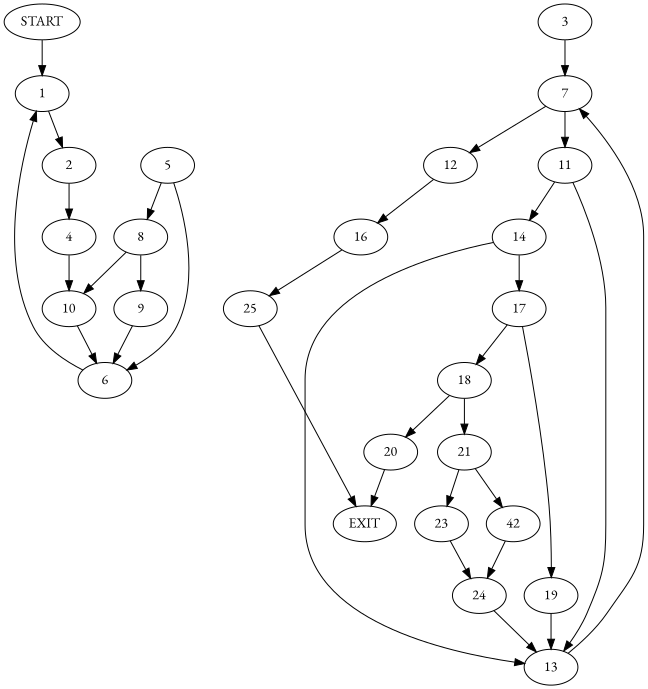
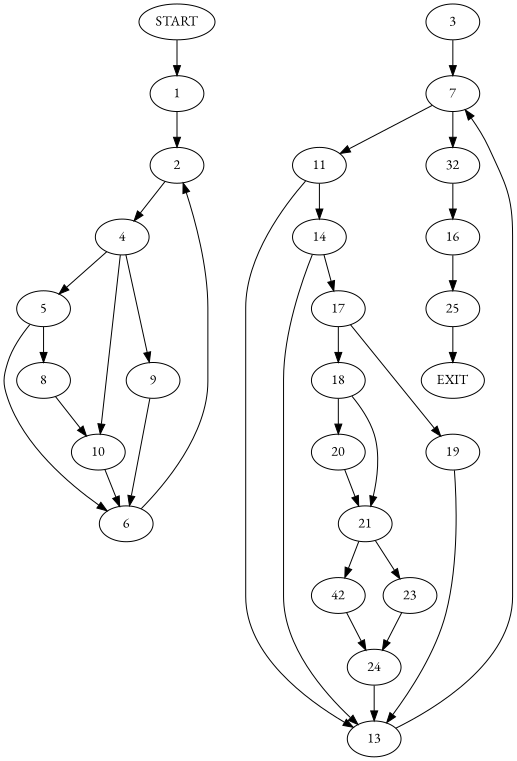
(450, 165) -> (453, 165)
(16, 258) -> (208, 359)
(141, 268) -> (137, 304)
none -> (87, 270)
(380, 483) -> (350, 483)
